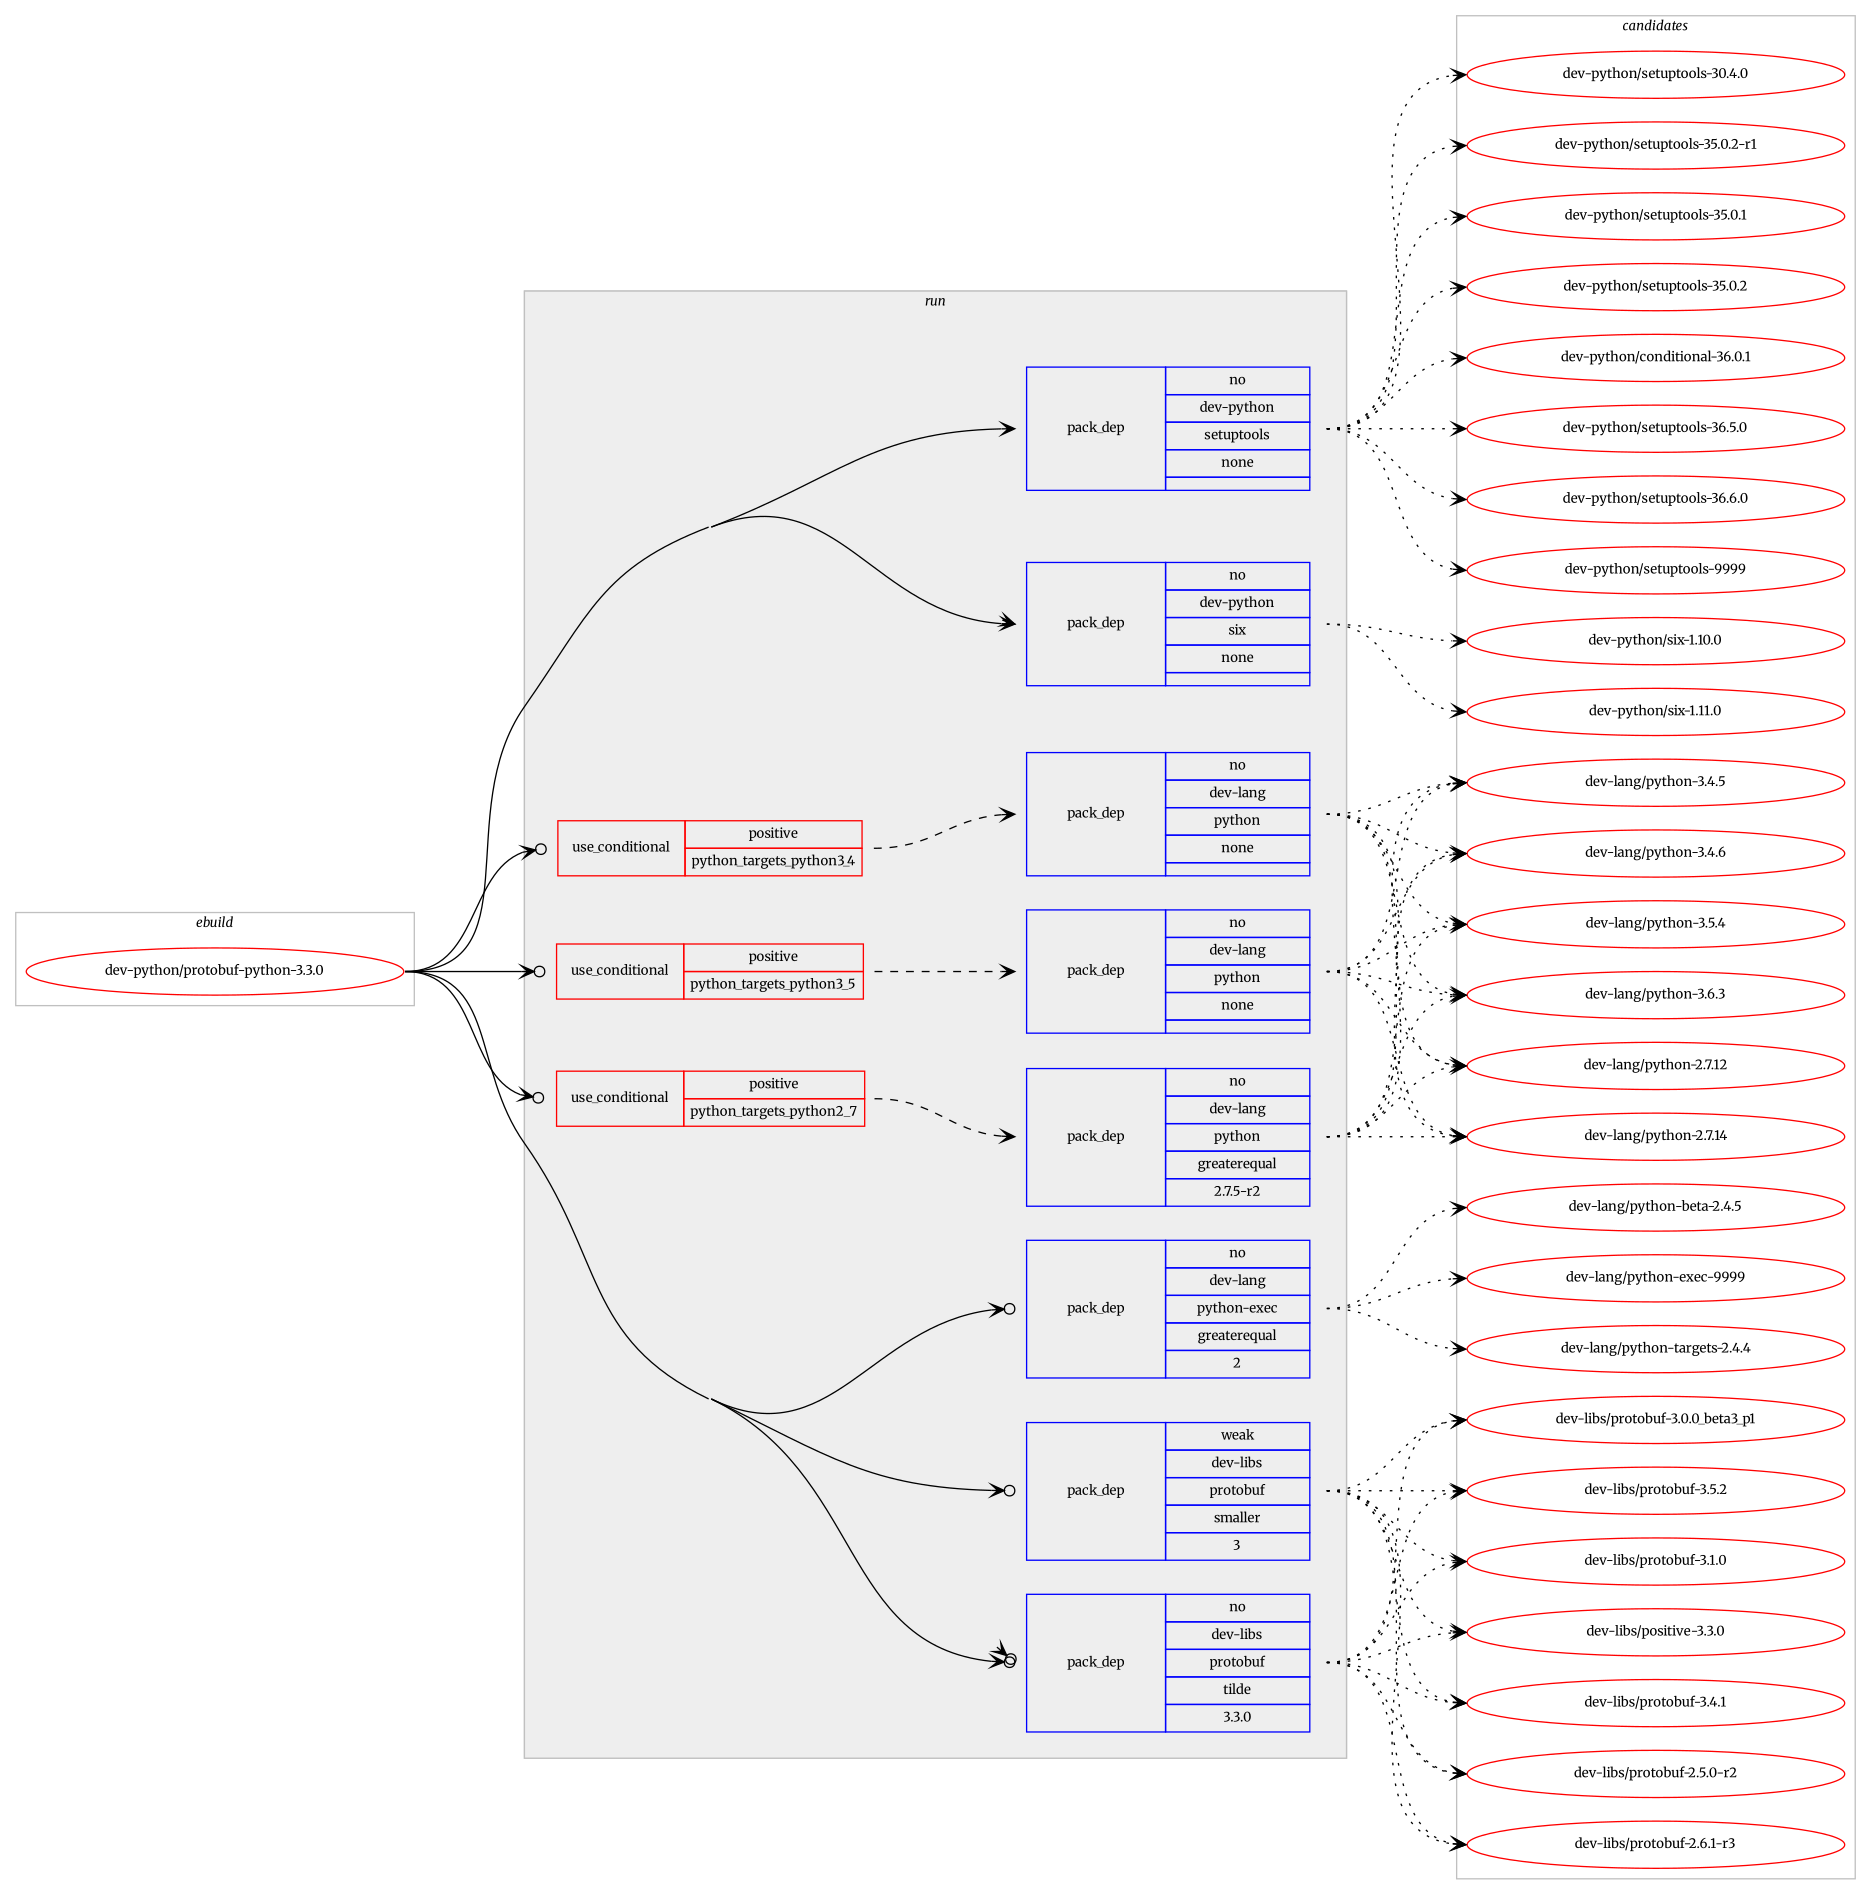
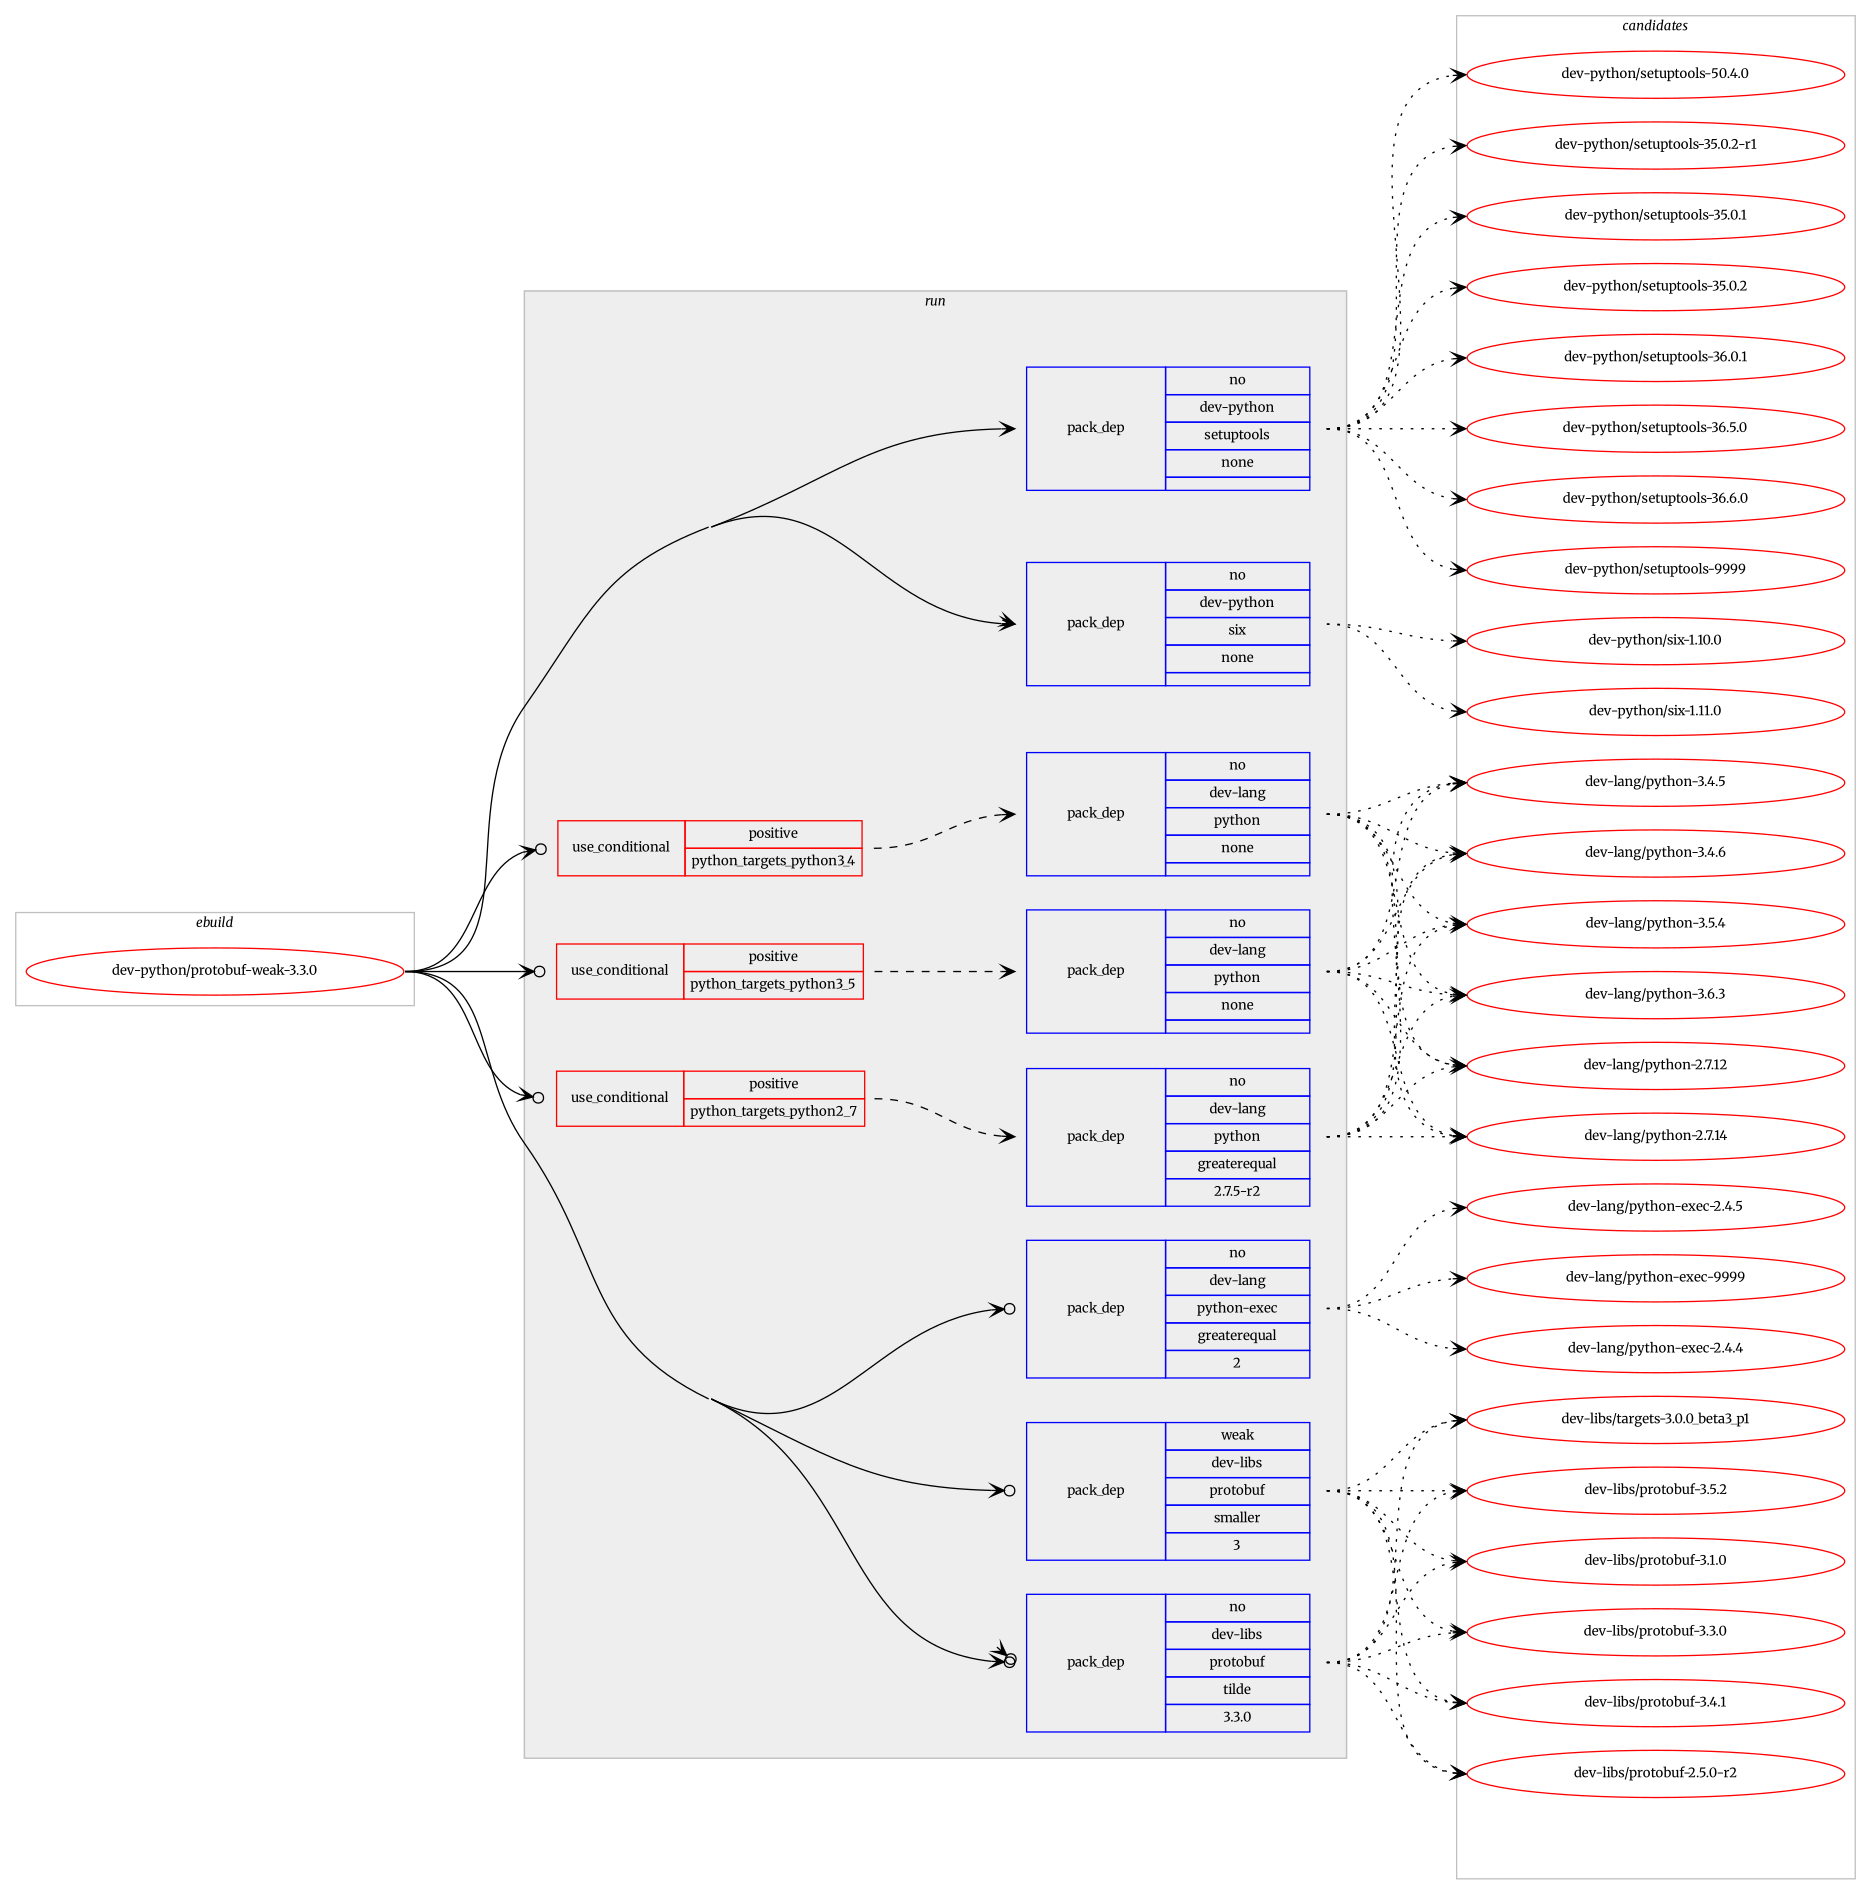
(1656, 75) -> (1656, 75)
(1656, 358) -> (1656, 358)
(215, 972) -> (215, 972)
(1656, 1208) -> (1656, 1208)
(1656, 1349) -> (1656, 1349)
(1656, 1420) -> (1656, 1420)
(1656, 1632) -> (1656, 1632)
(1656, 1845) -> none
